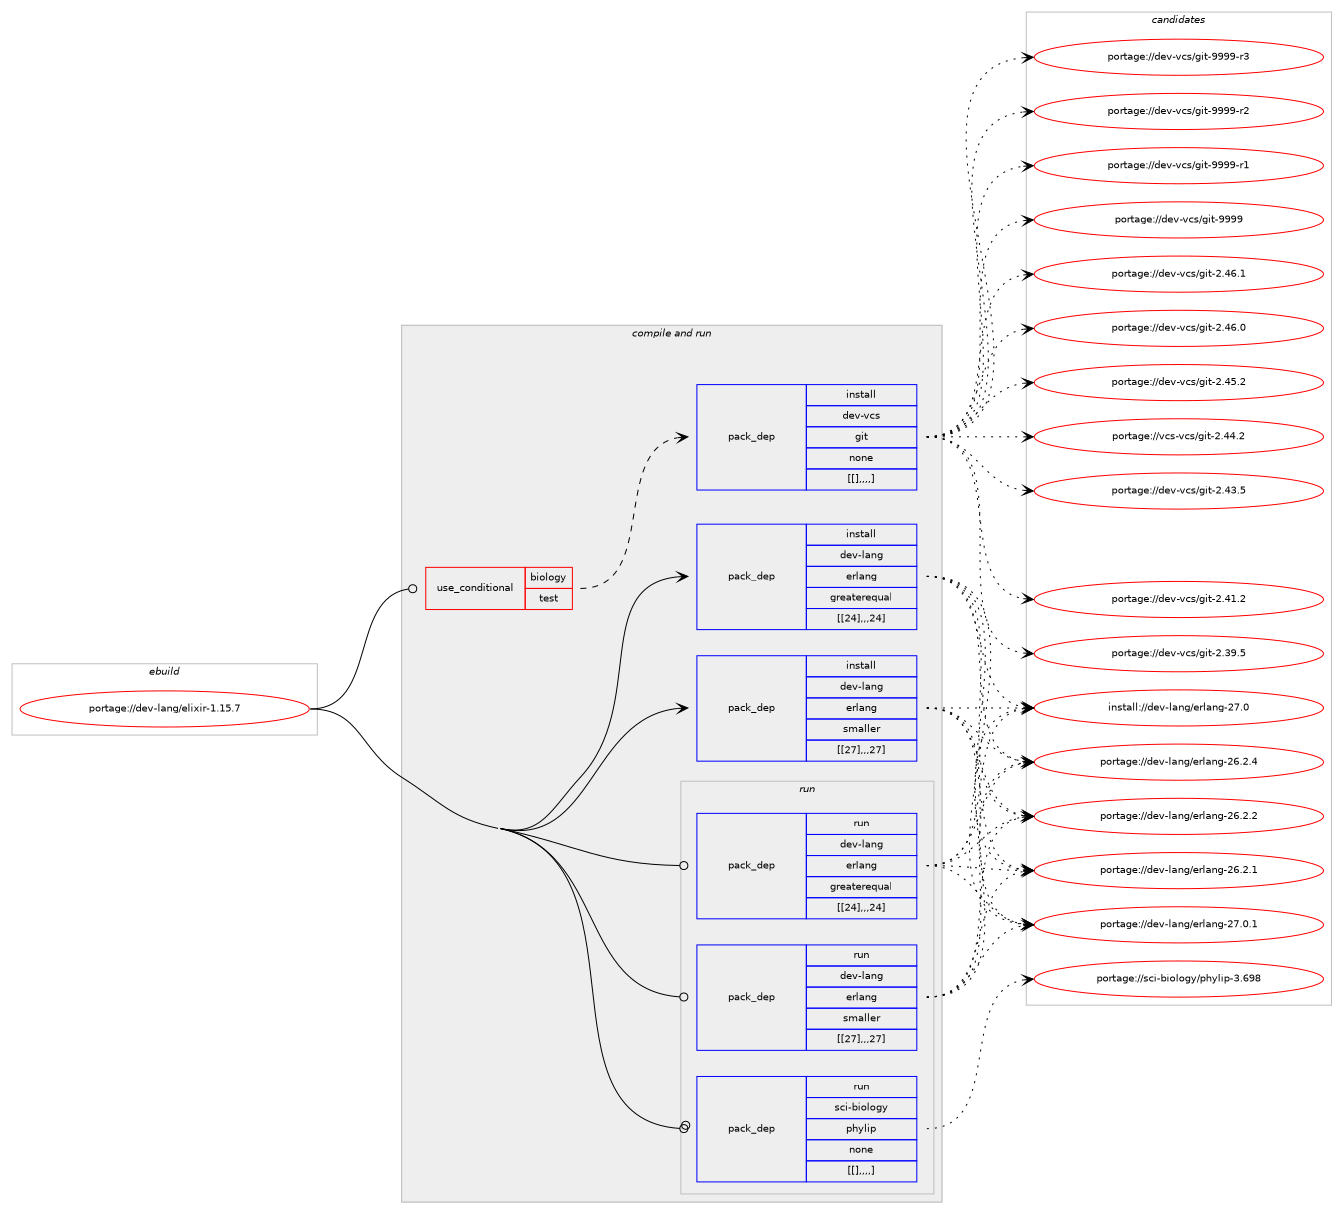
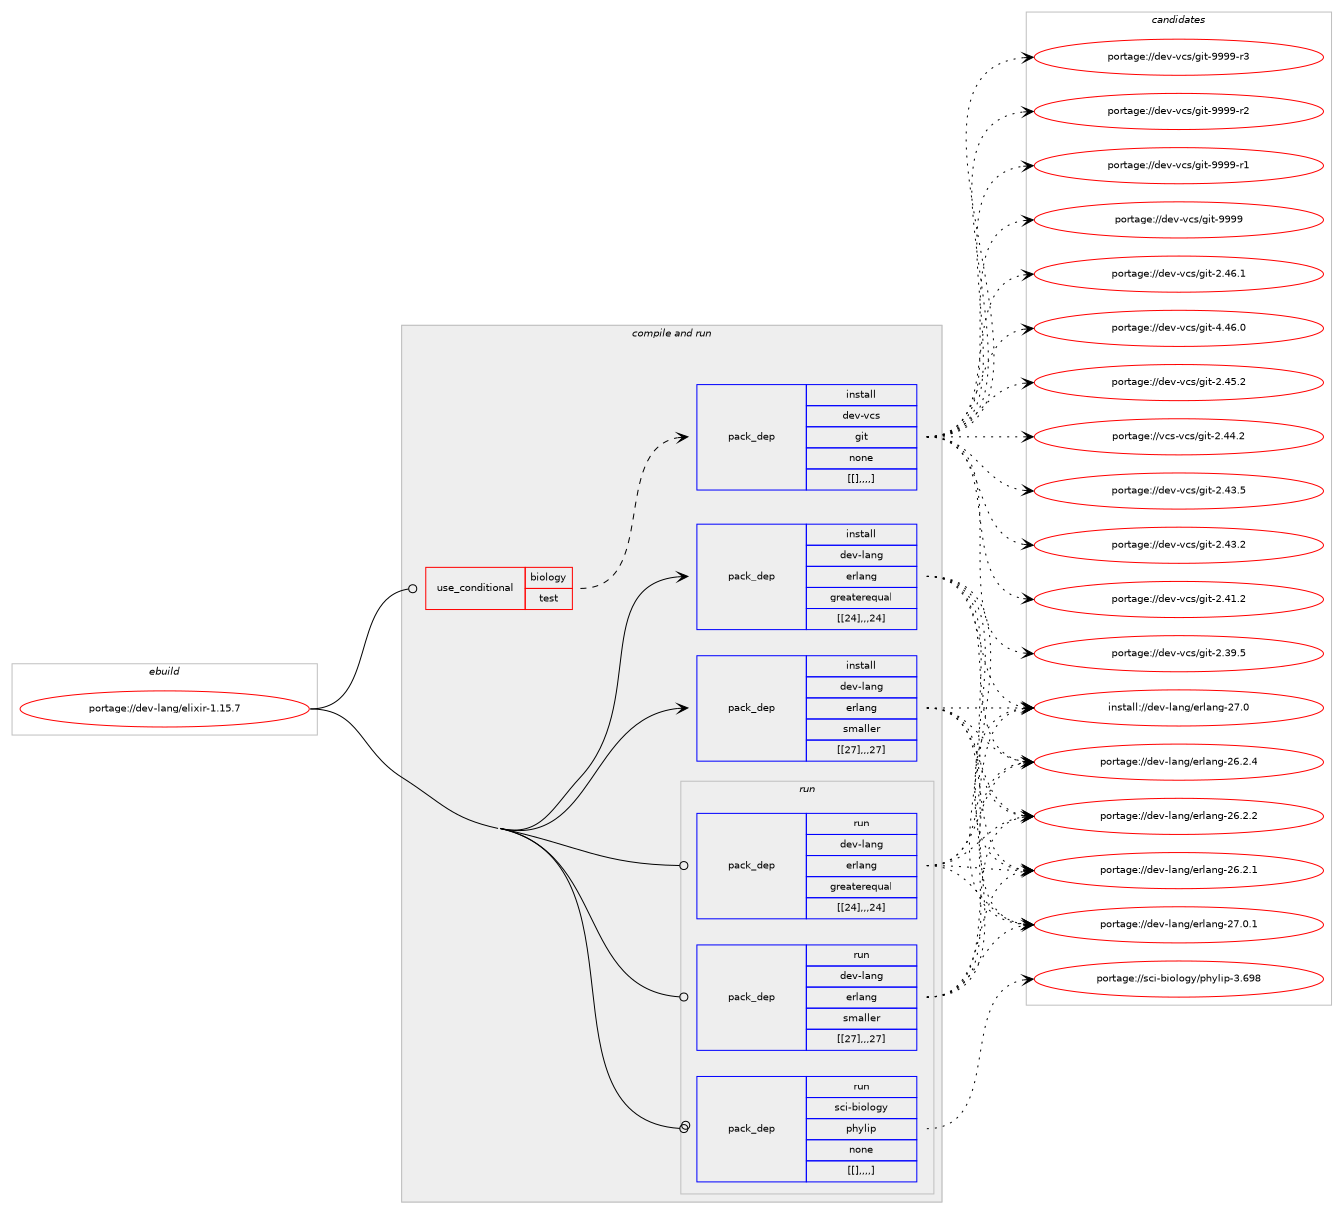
(1179, 328) -> (1179, 328)
none -> (1179, 545)
